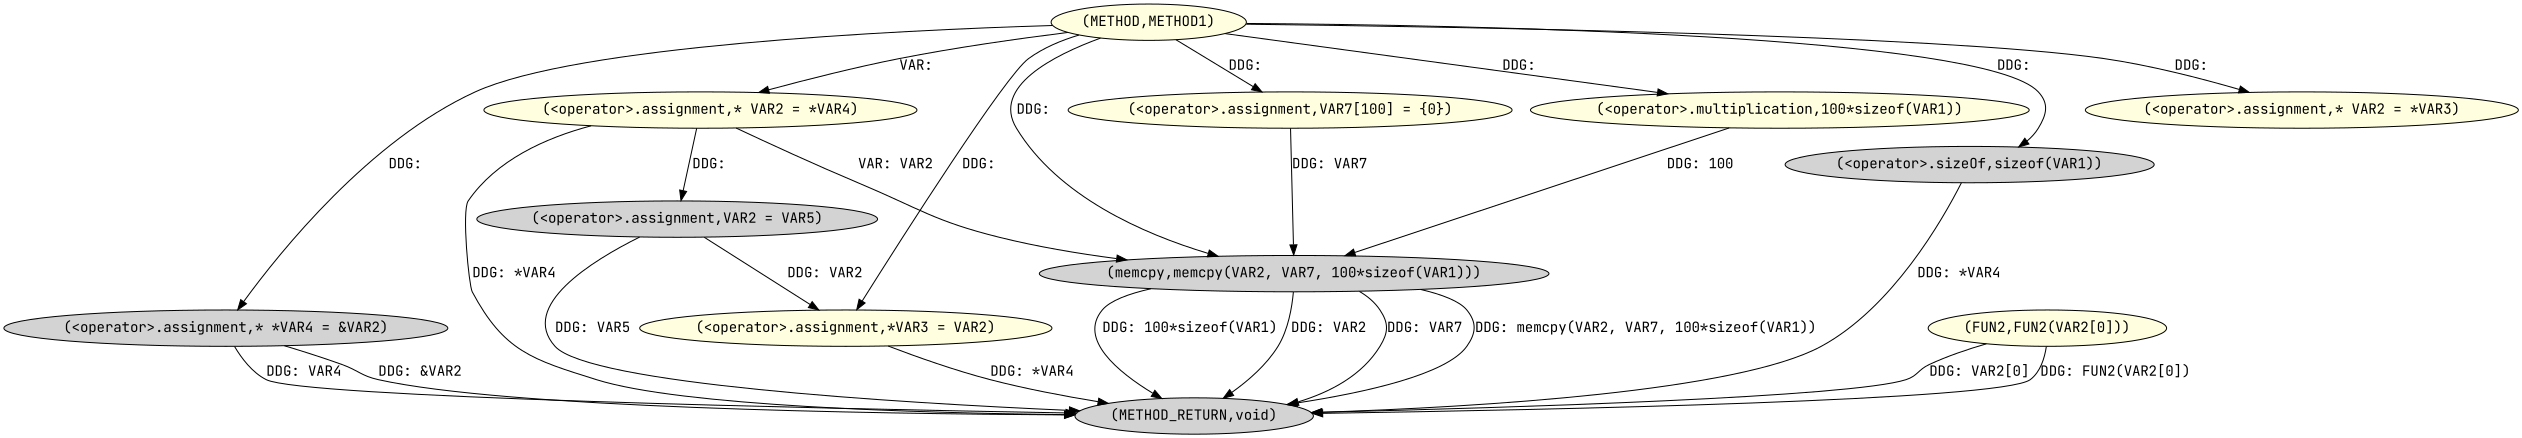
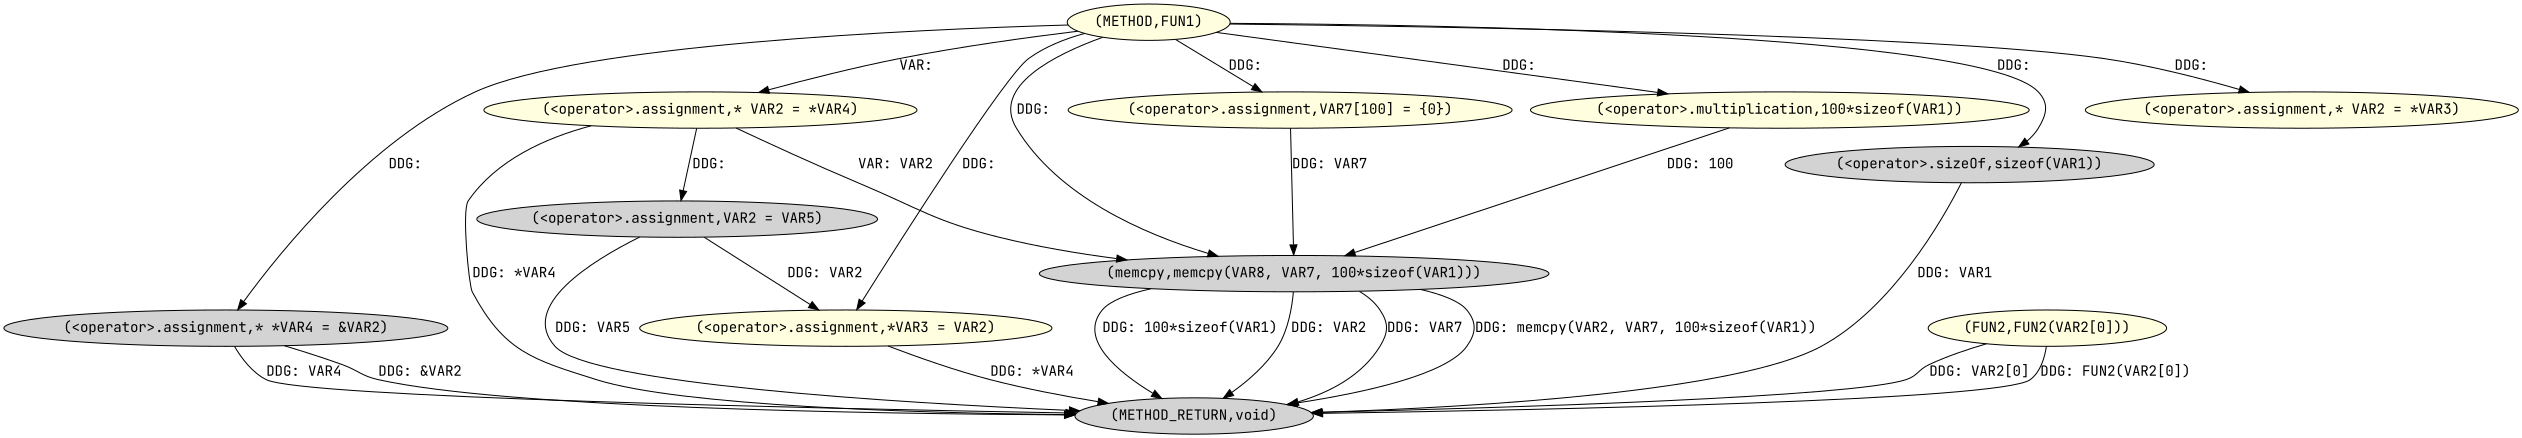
(1149, 22) -> (1149, 22)
(1294, 274) -> (1294, 274)
(1959, 274) -> (1955, 274)
